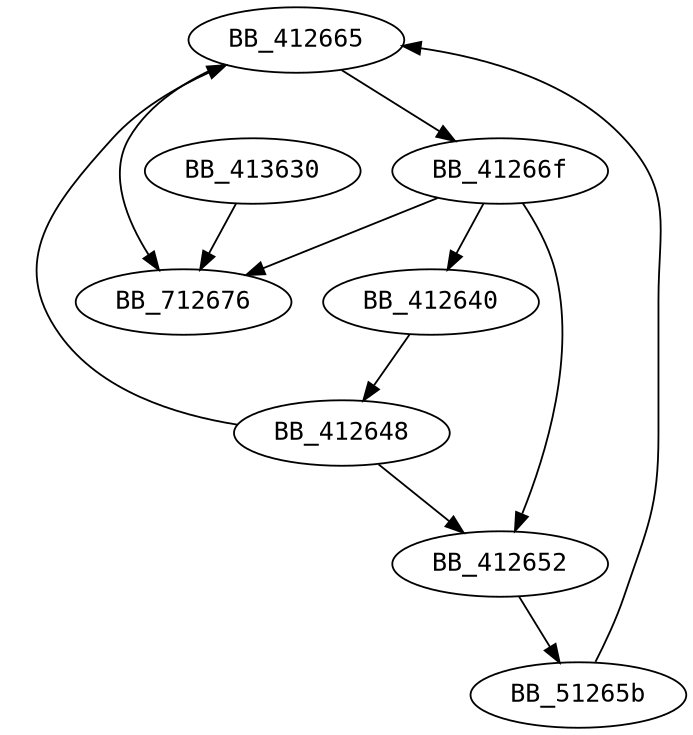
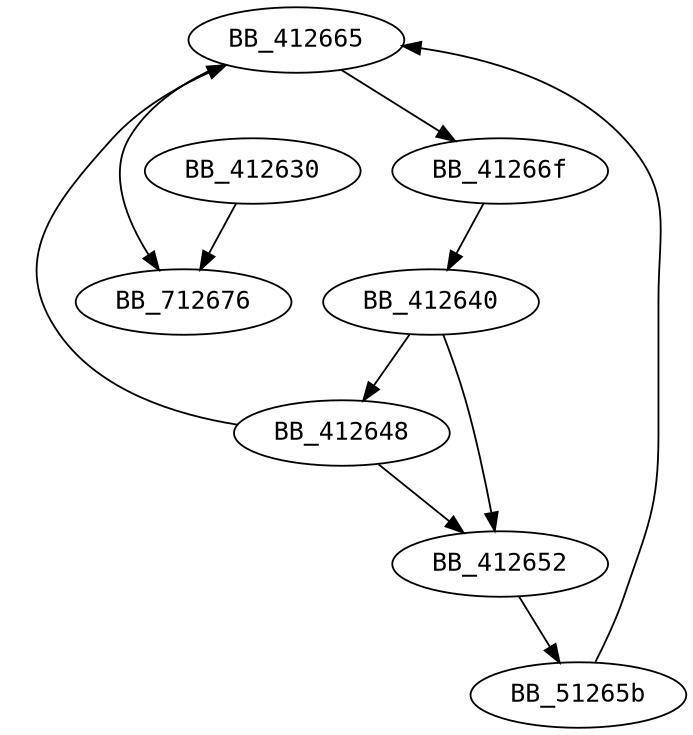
(253, 171) -> (253, 171)
(350, 233) -> none
(561, 357) -> (472, 422)
